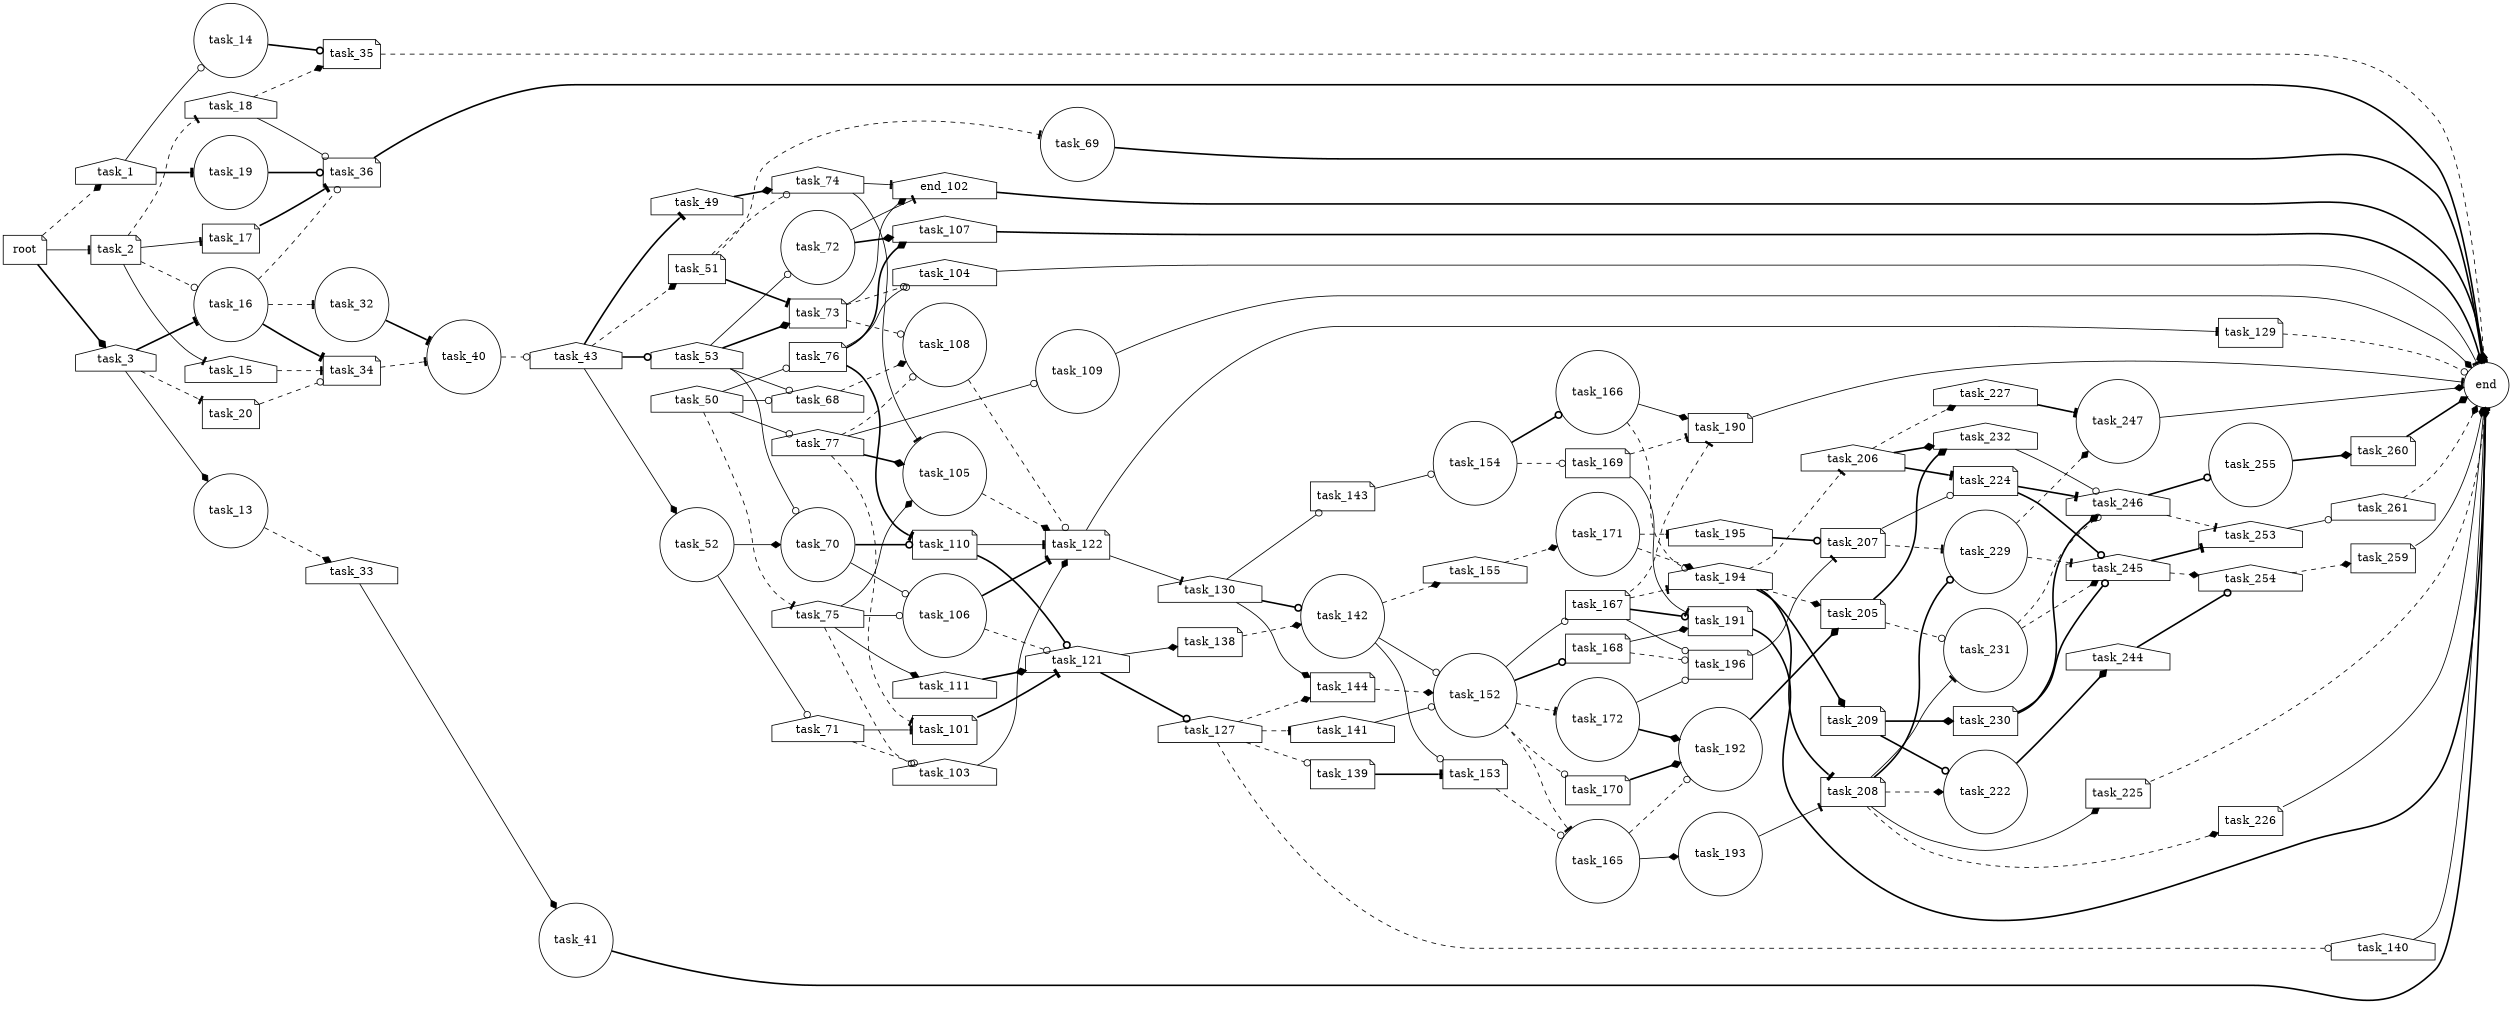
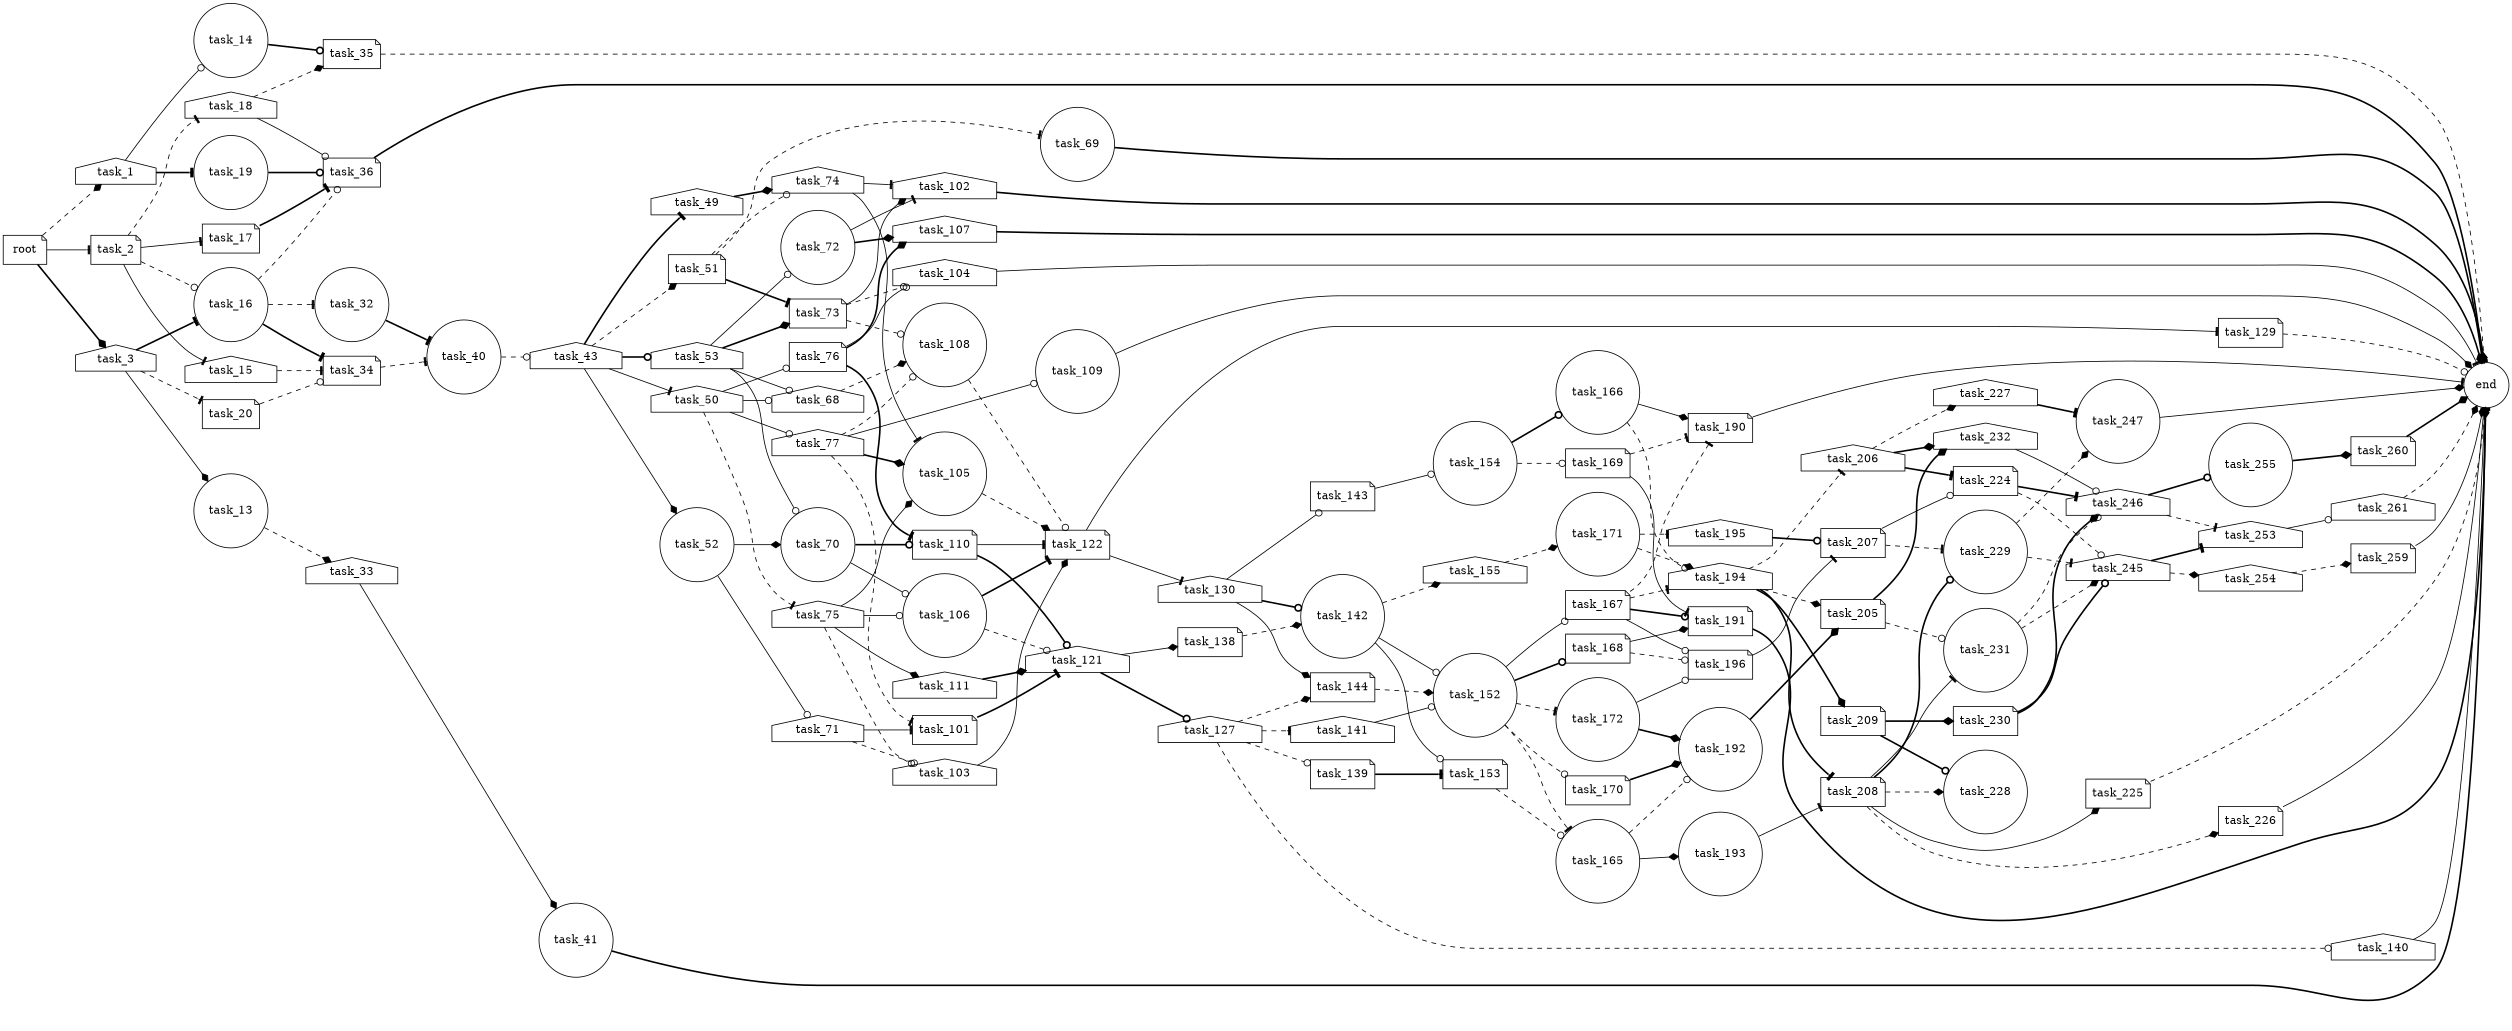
(945, 187) -> (945, 187)
none -> (638, 379)
(2060, 520) -> (2060, 520)
(2118, 658) -> none
(1986, 792) -> (1986, 792)
